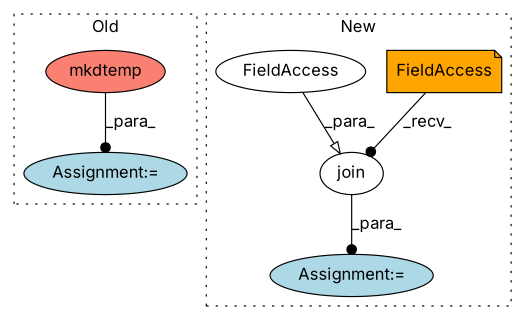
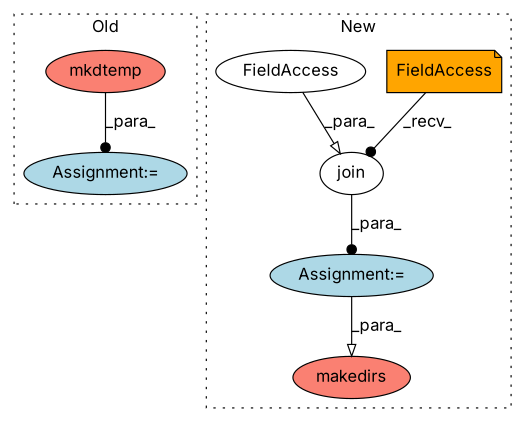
none -> (352, 377)
